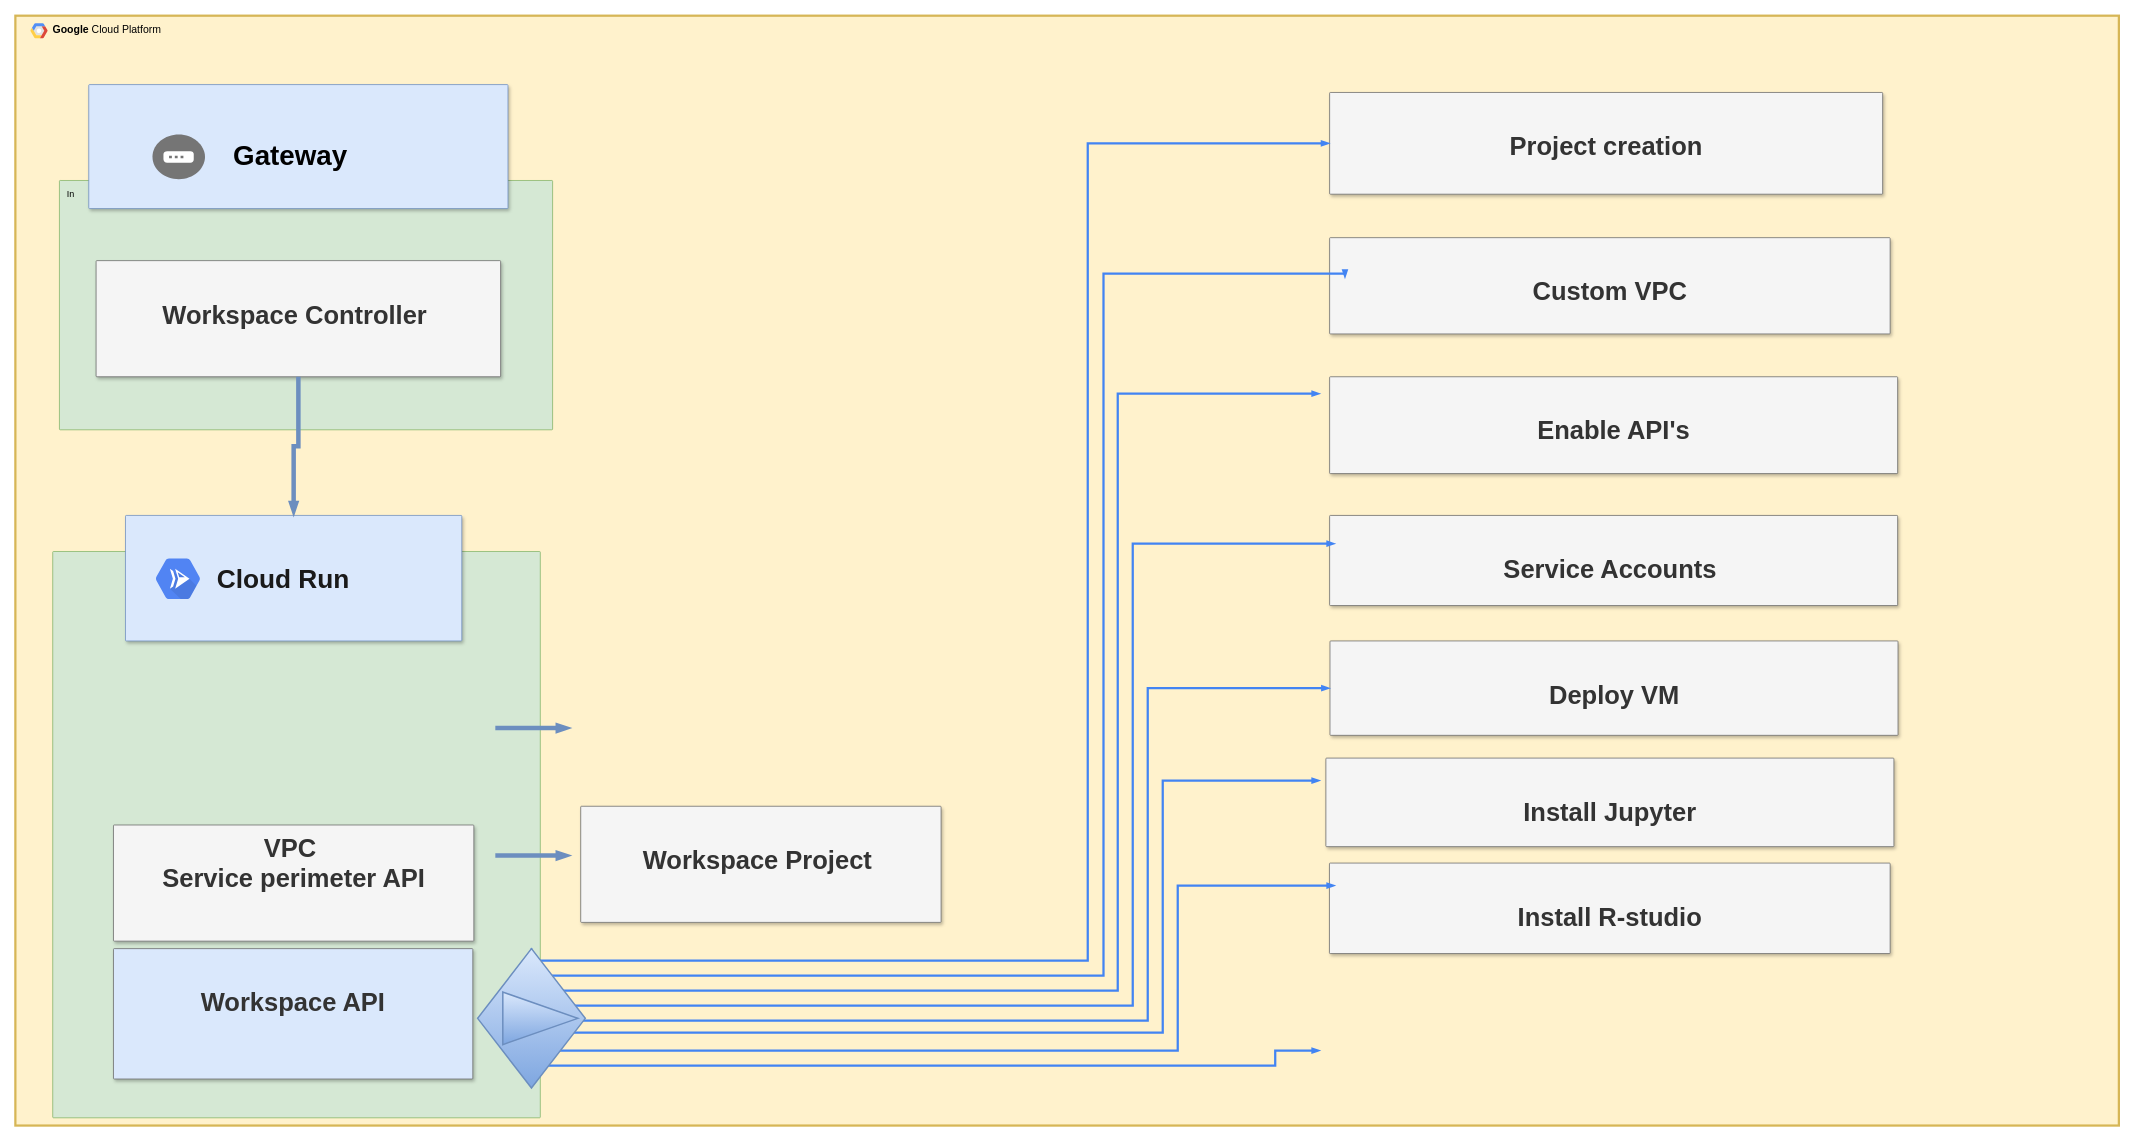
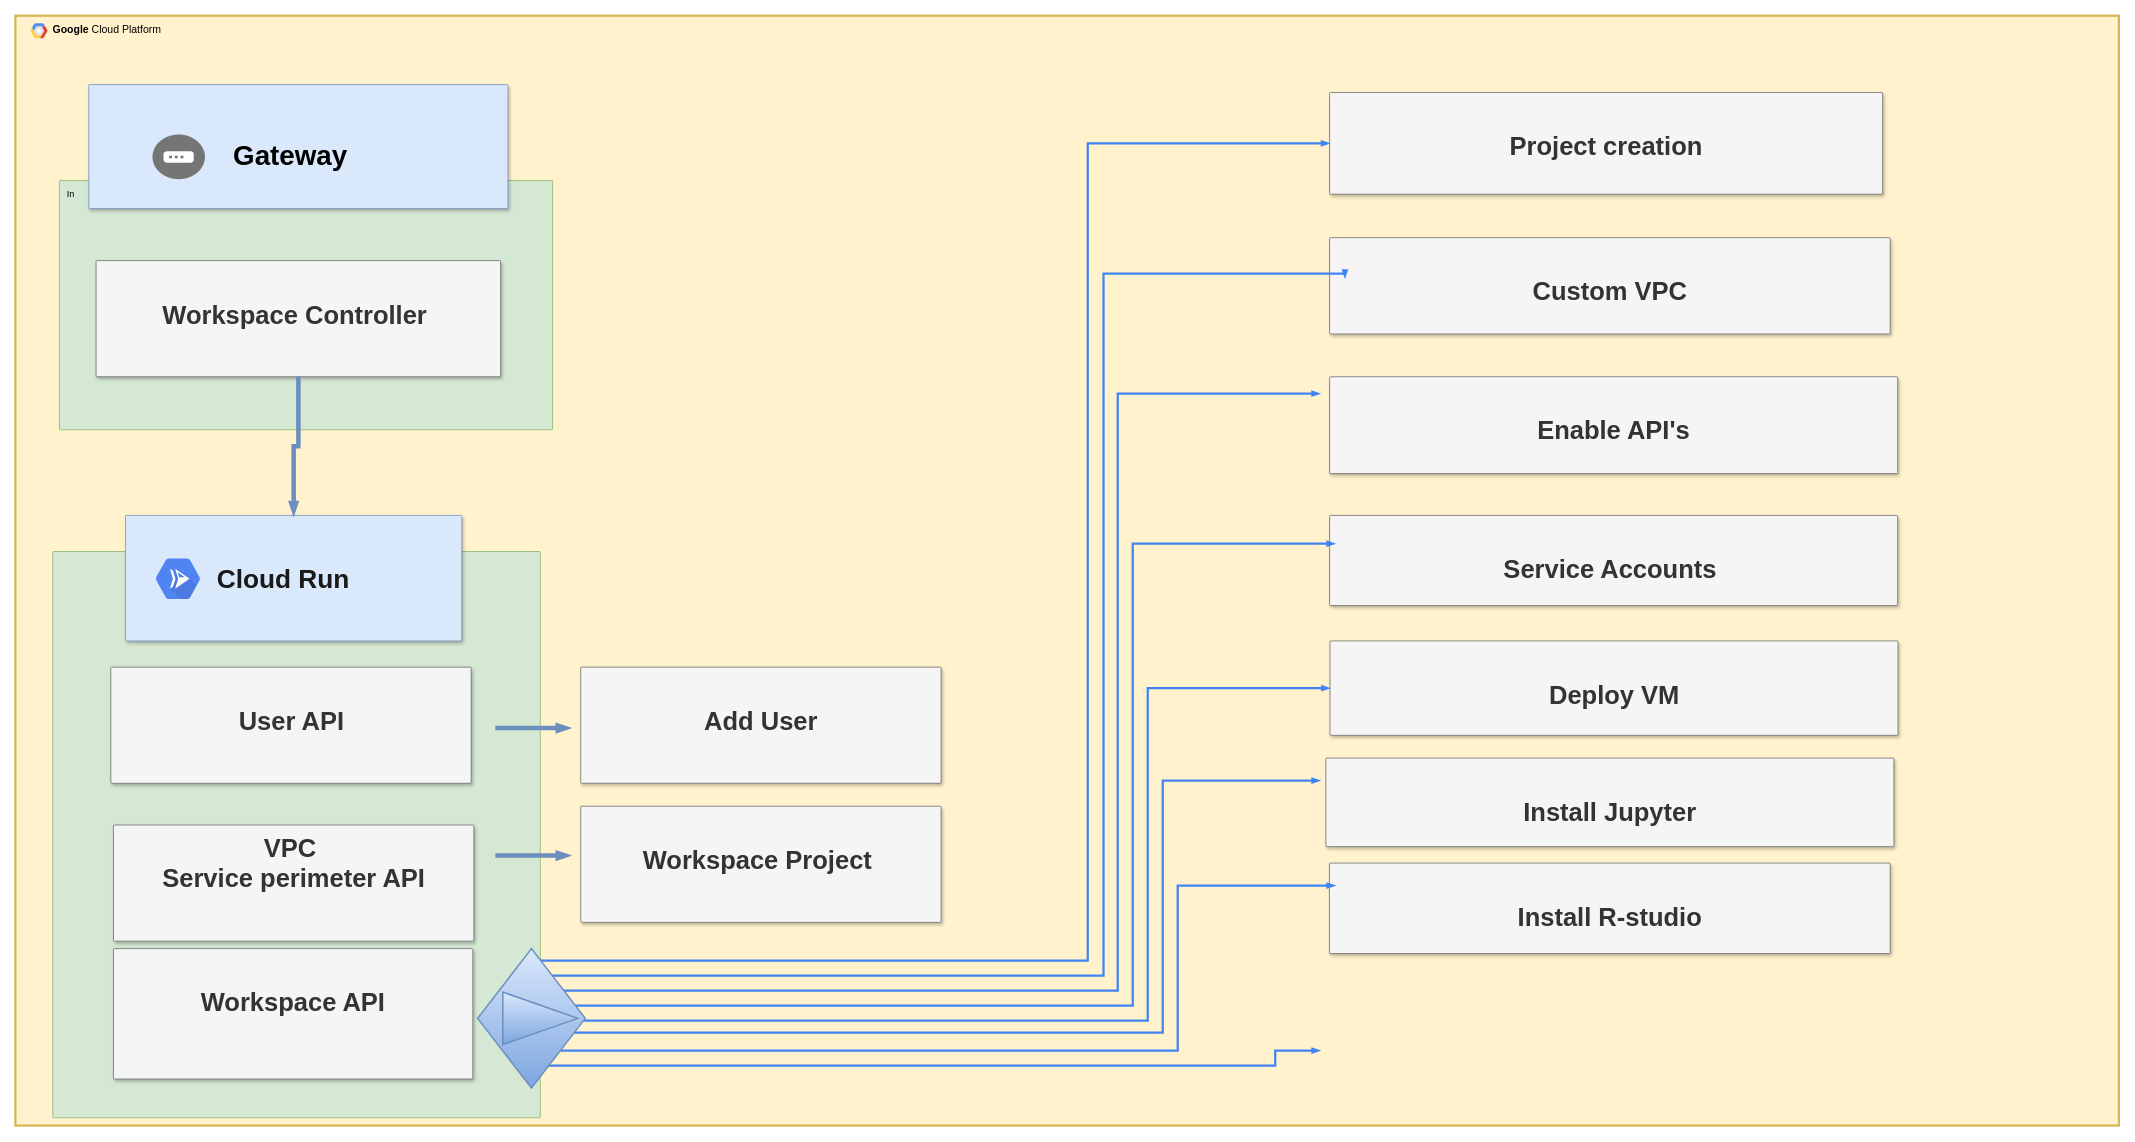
none -> (291, 725)
none -> (761, 725)
(293, 1014) -> (293, 1014)
